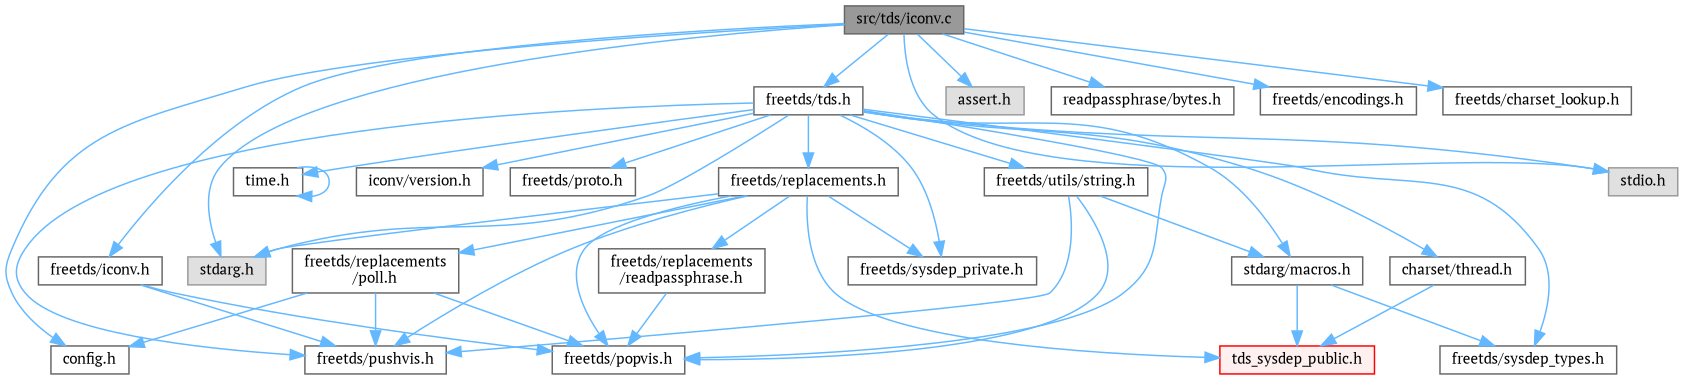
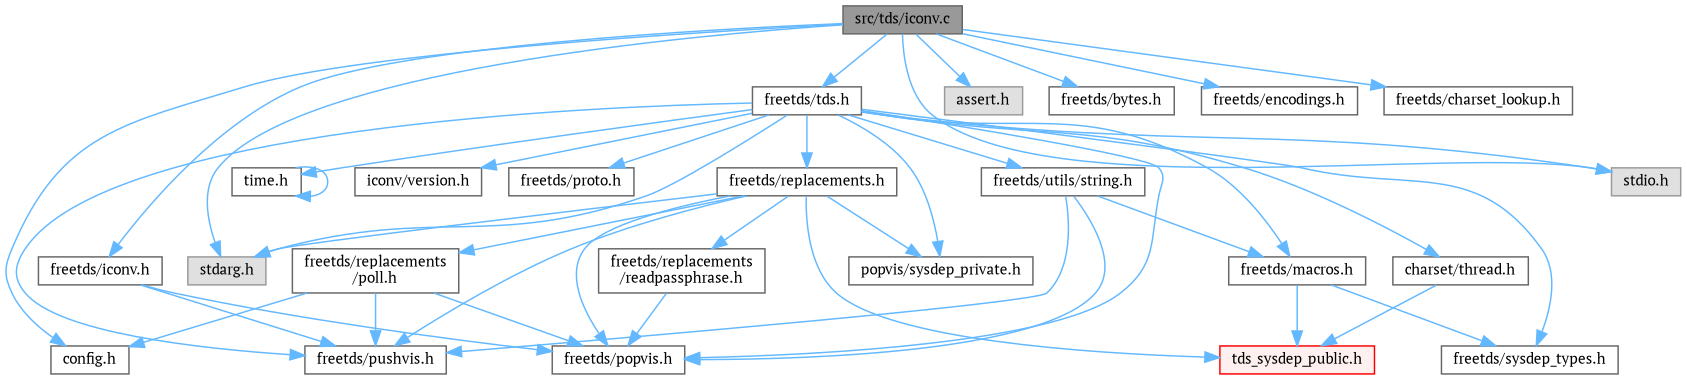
(1143, 101) -> (1112, 101)
(942, 271) -> (941, 271)
(1297, 271) -> (1297, 271)
